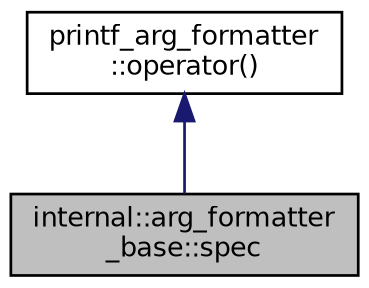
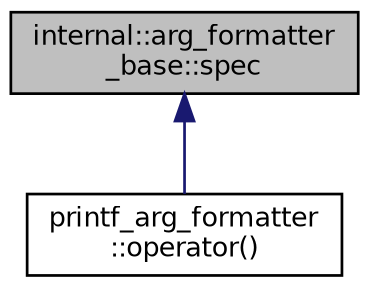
(185, 158) -> (185, 158)
